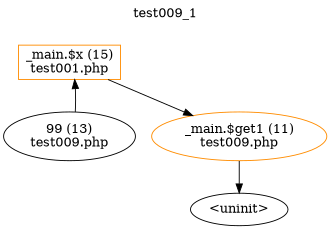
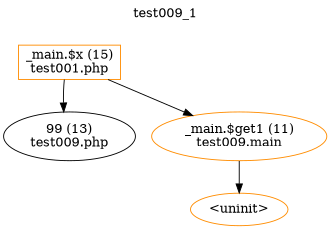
(76, 100) -> (64, 91)
(239, 136) -> (239, 136)
(239, 209) -> (239, 209)
